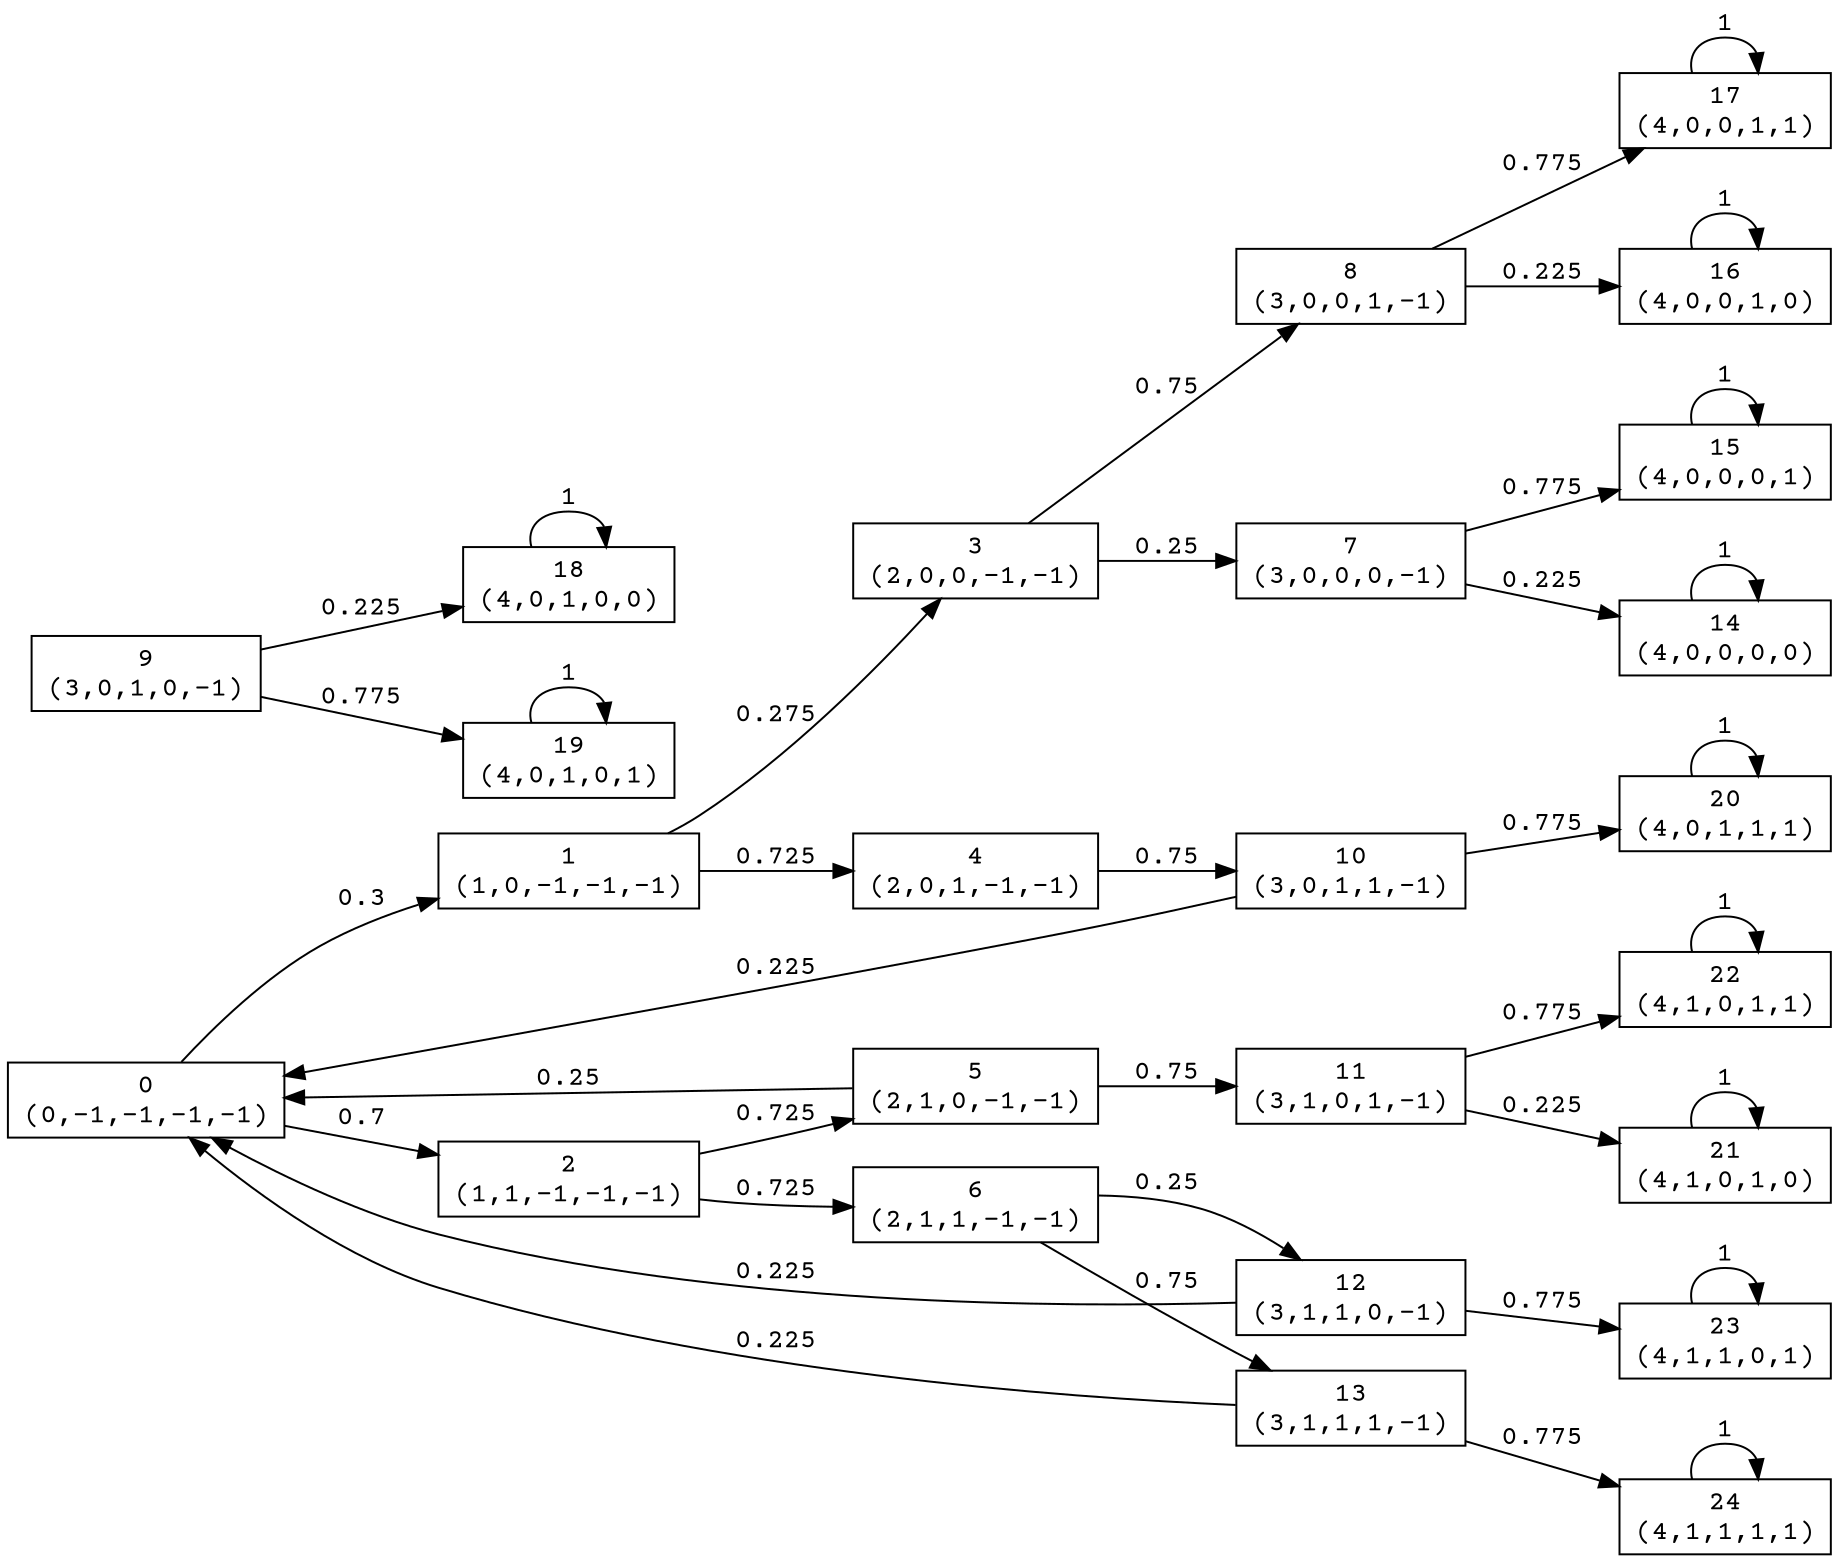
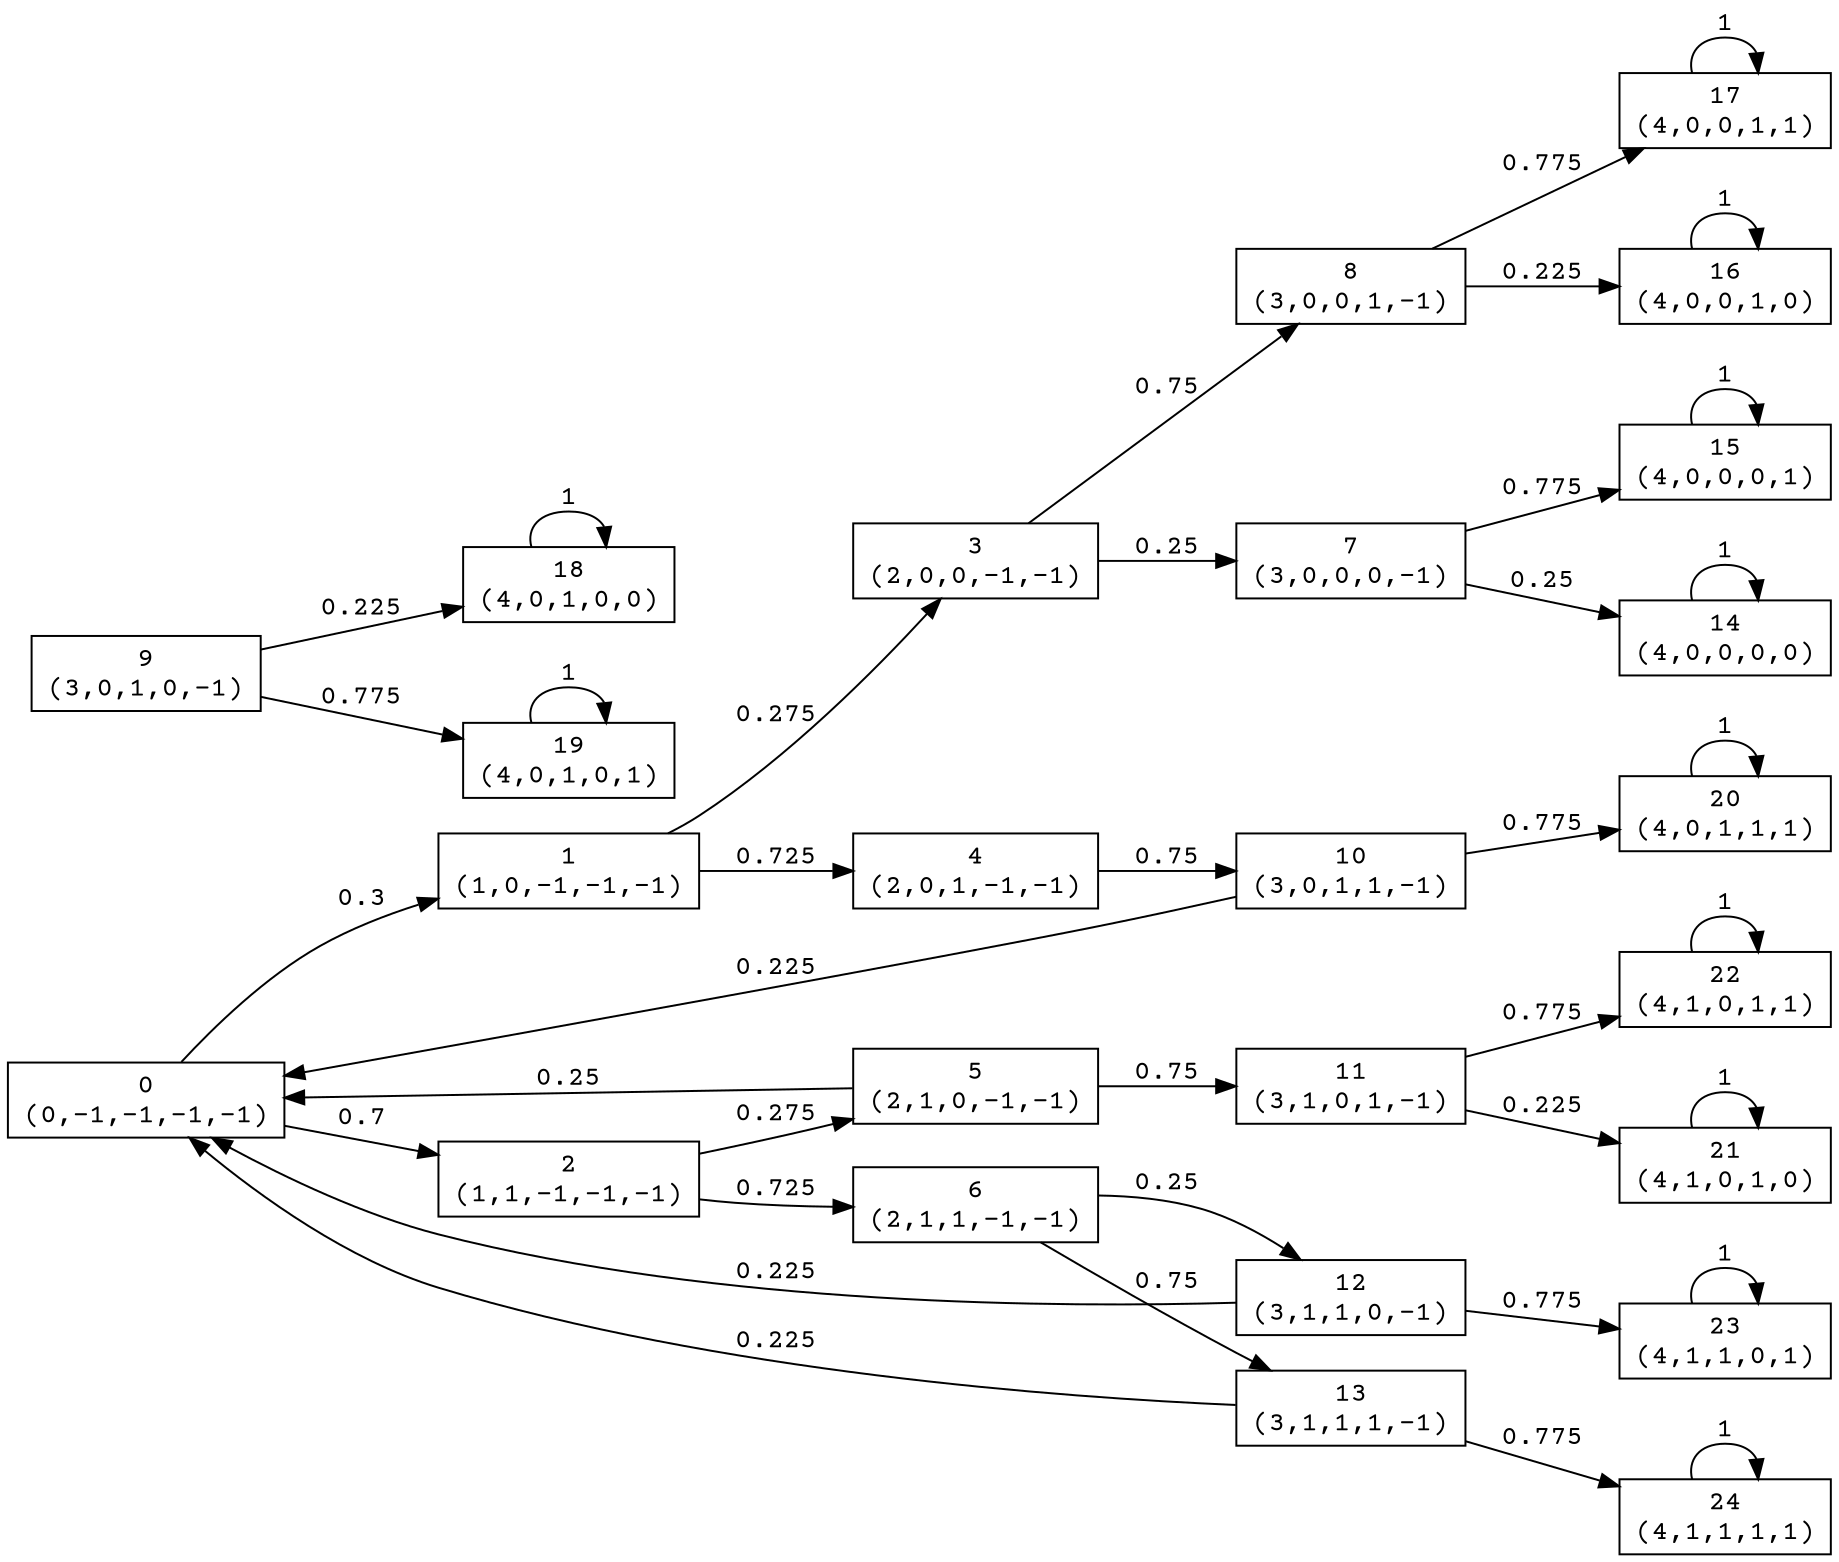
(1542, 580) -> (1542, 580)
(776, 1113) -> (776, 1113)
